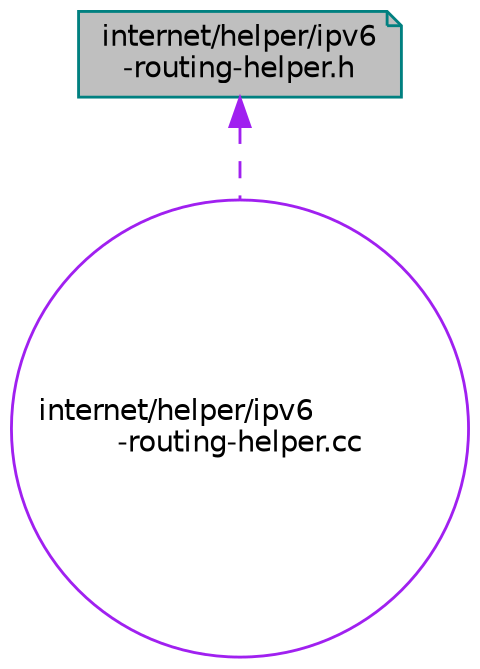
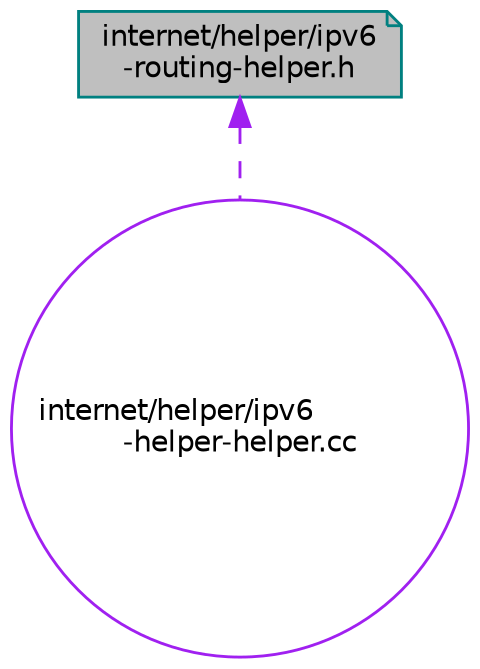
(240, 429) -> (240, 429)
